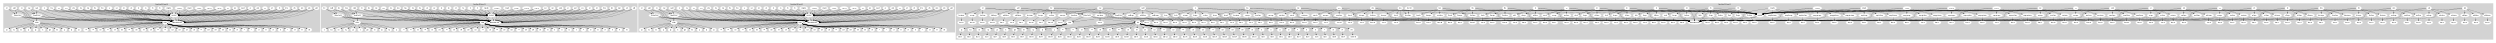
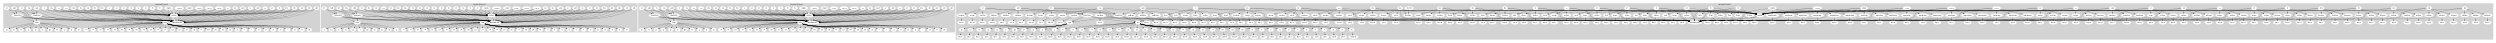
none -> (2197, 23)
